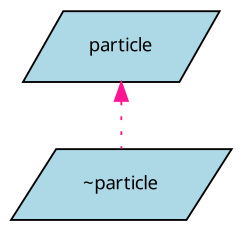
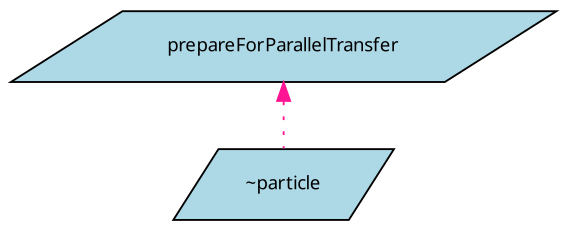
(121, 47) -> (284, 47)
